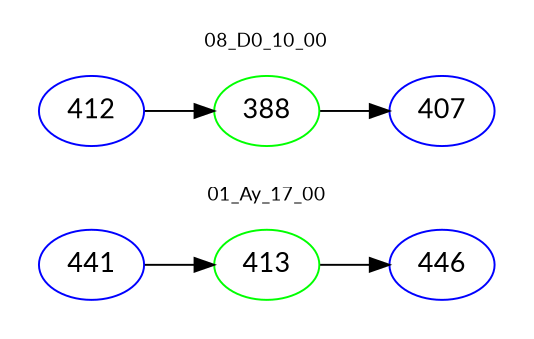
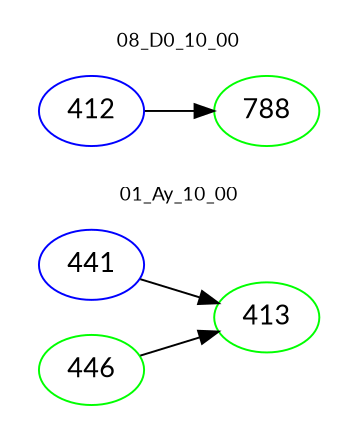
(267, 111) -> (267, 111)
(442, 111) -> none
(267, 196) -> (179, 196)
(345, 265) -> (170, 347)
(442, 265) -> (92, 370)
